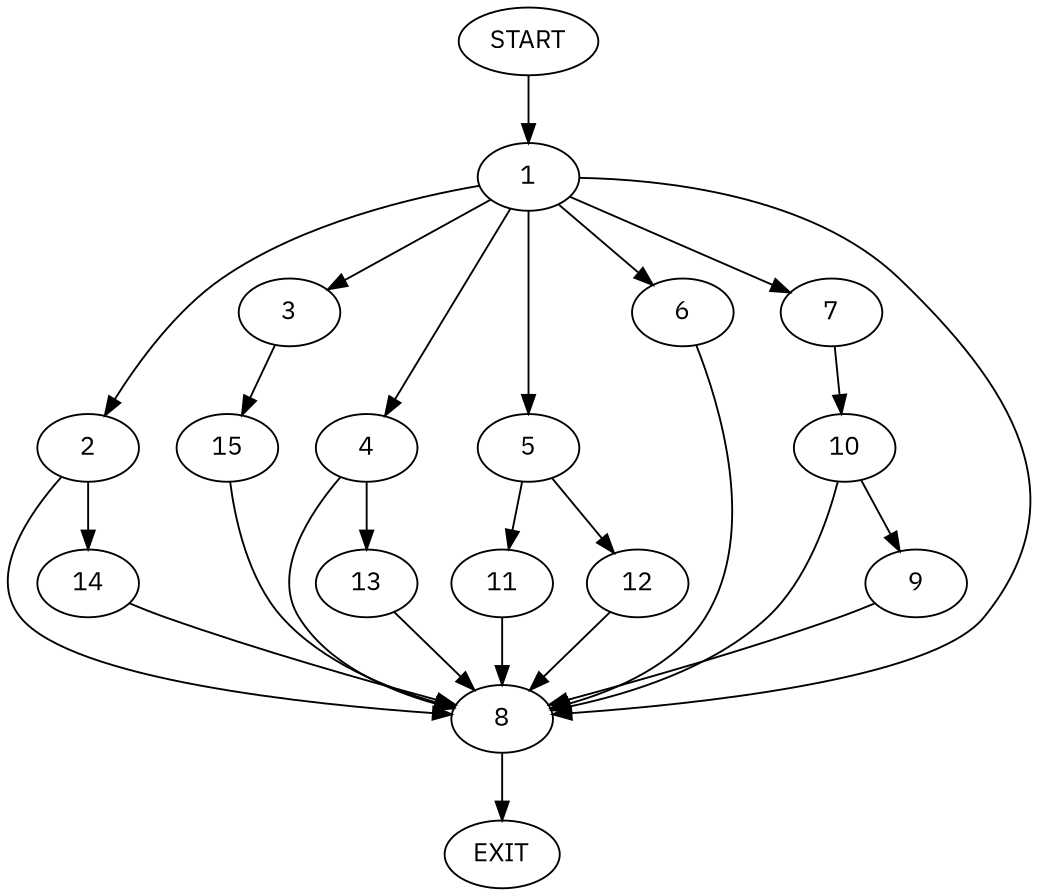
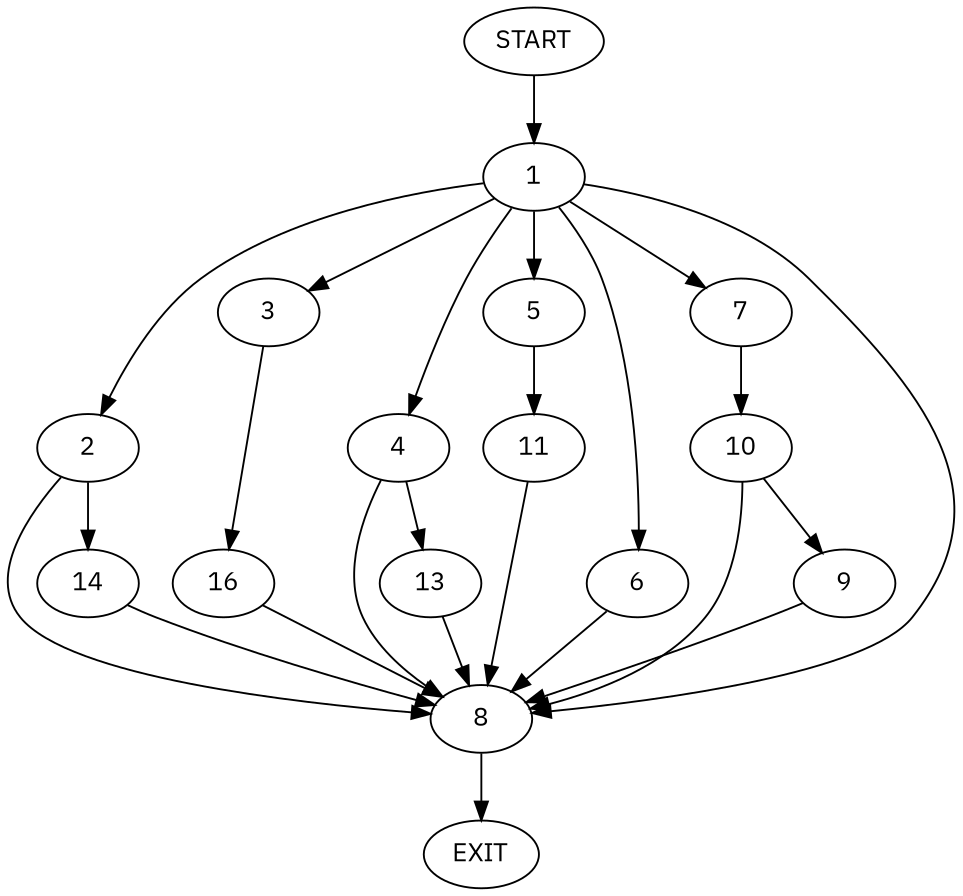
(227, 448) -> (224, 583)
(638, 583) -> none
